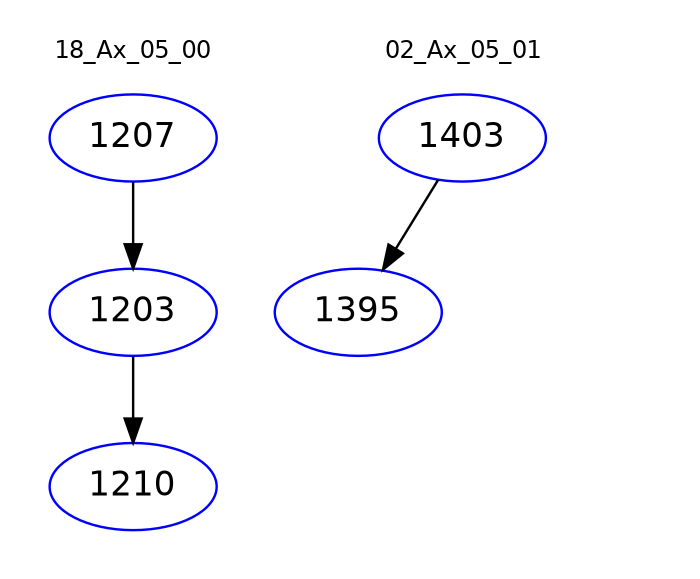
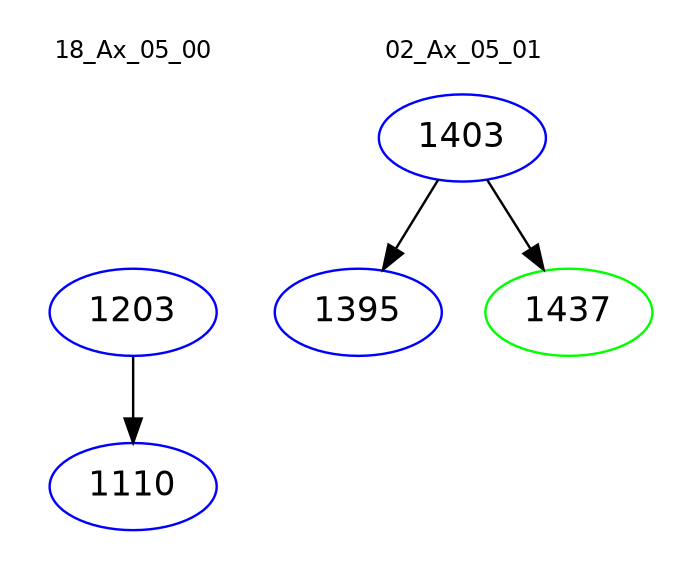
(133, 138) -> none
none -> (569, 312)
(133, 487) -> (133, 487)
